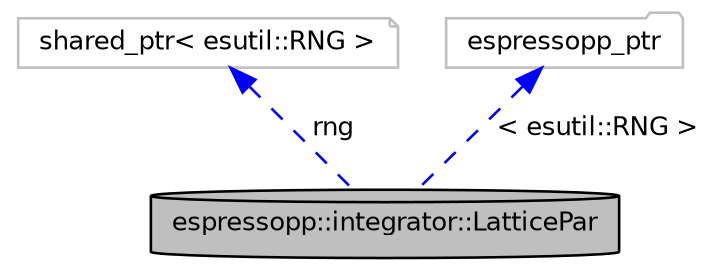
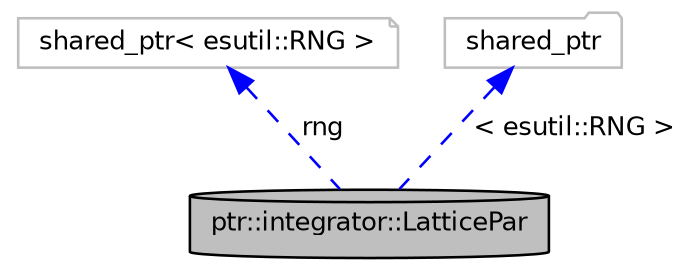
(565, 43) -> (533, 43)
(385, 224) -> (369, 224)
